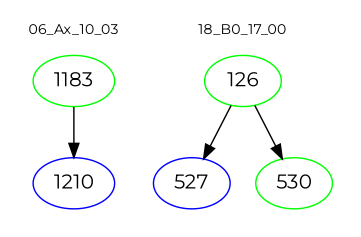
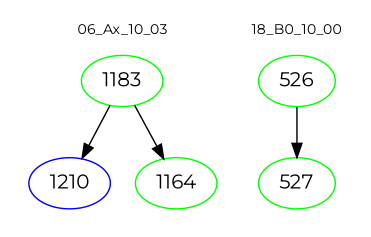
(243, 31) -> (297, 31)
(243, 81) -> (297, 81)
none -> (176, 183)
(192, 183) -> (297, 183)
(294, 183) -> none
